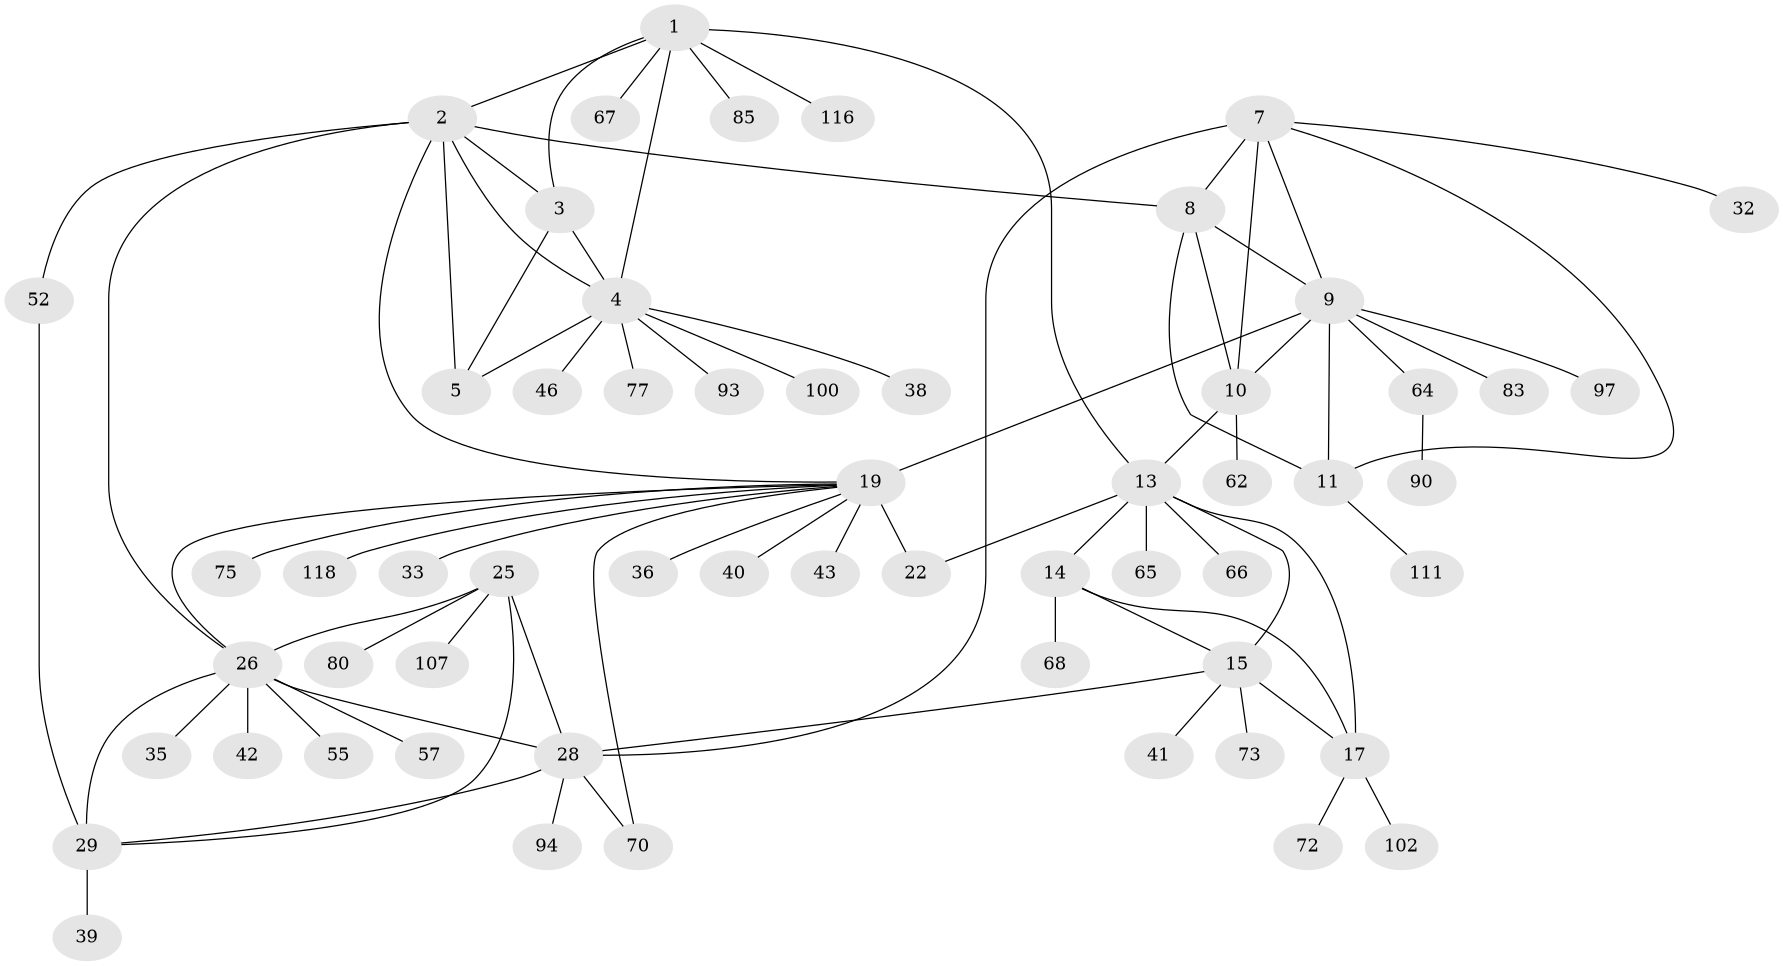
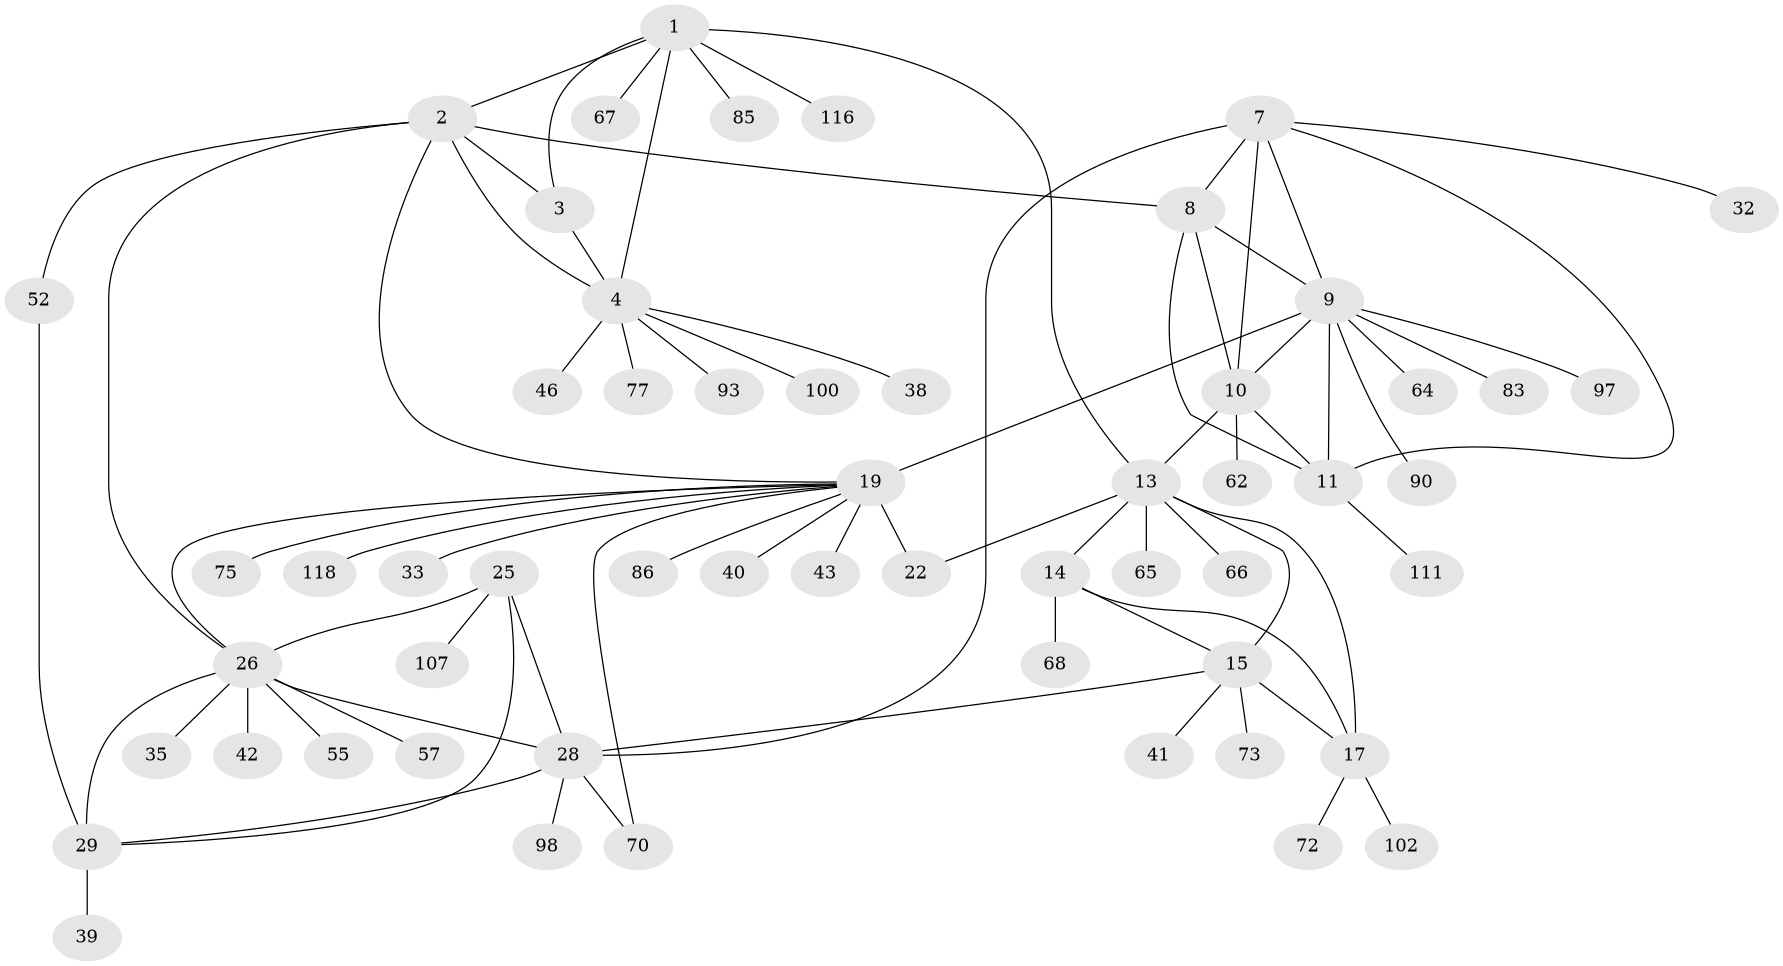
(456, 392) -> none
none -> (1282, 437)
(1423, 437) -> (1368, 395)
(643, 574) -> (643, 574)
(339, 665) -> none
(547, 847) -> (547, 847)
